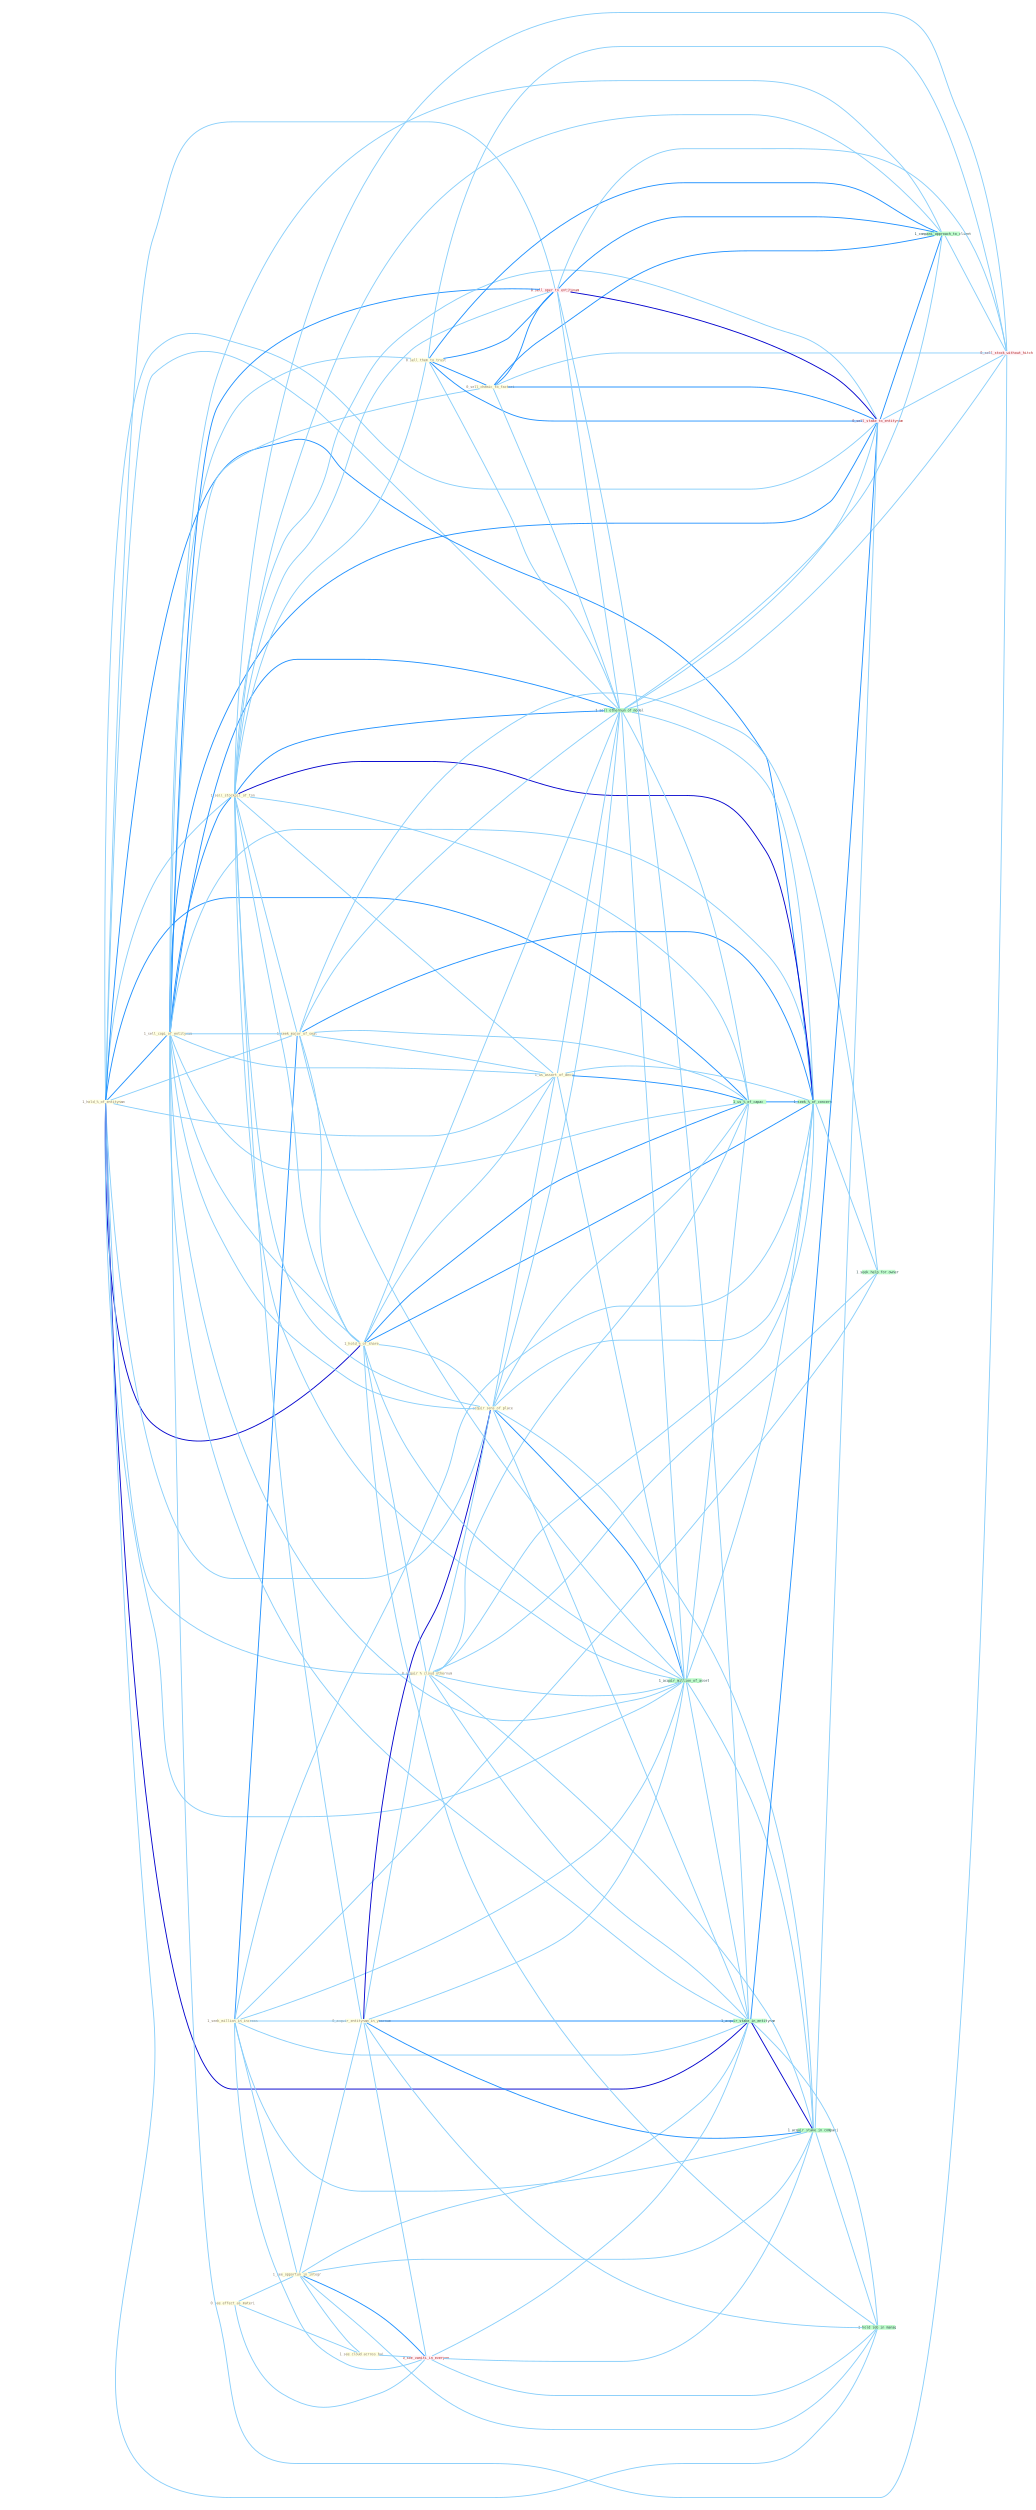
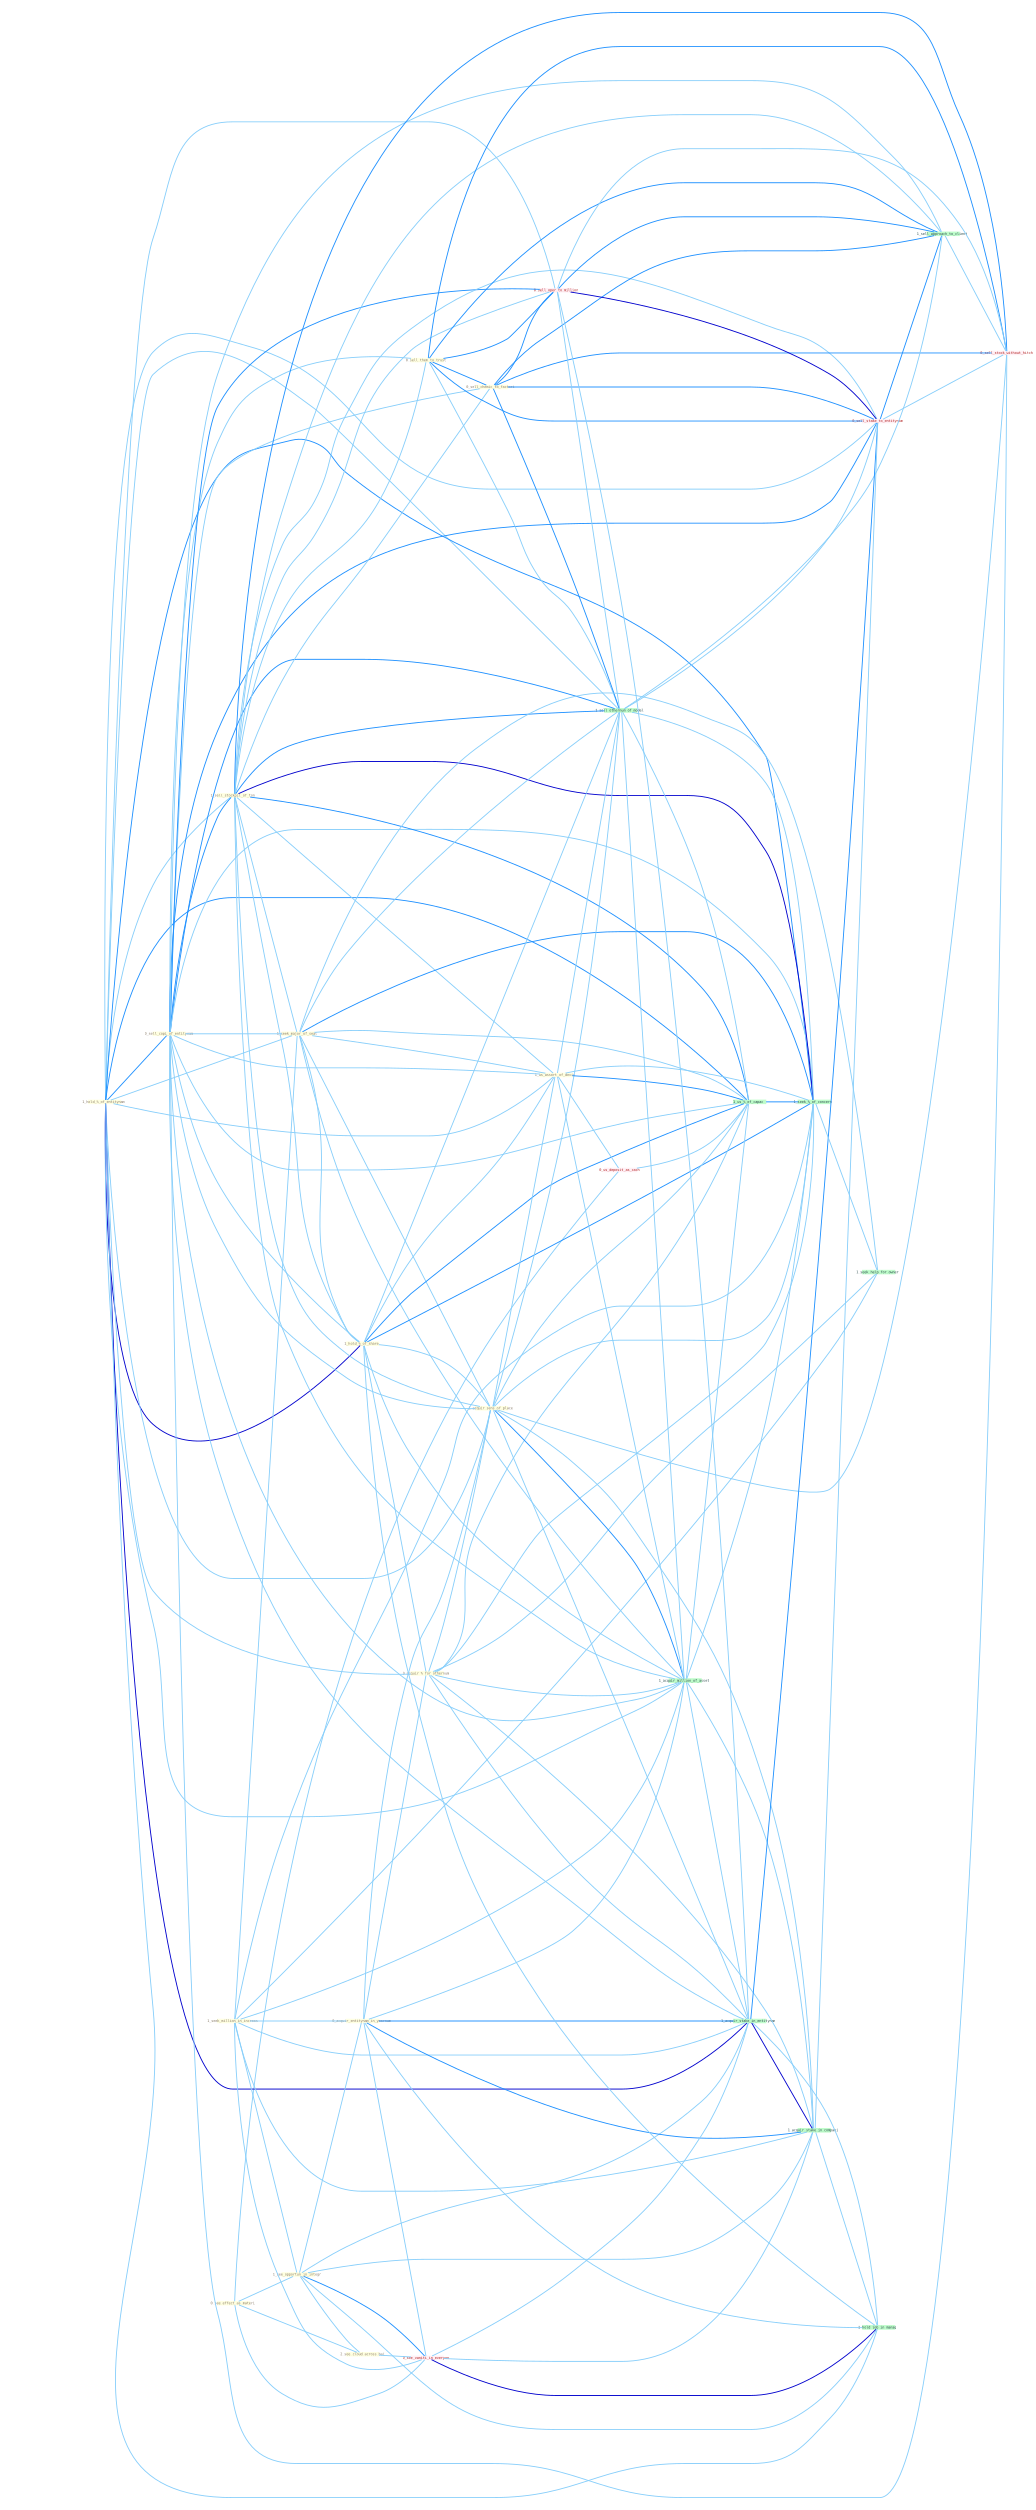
(722, 47) -> (722, 47)
(477, 61) -> (477, 61)
(943, 234) -> (943, 234)
(556, 290) -> (556, 290)
(742, 353) -> (742, 353)
(560, 547) -> (560, 547)
(843, 562) -> (931, 1100)
(535, 874) -> (535, 874)
(169, 1034) -> (169, 1034)
none -> (621, 1170)
none -> (395, 1221)
(277, 1441) -> (350, 584)
(266, 1527) -> (266, 1527)
(427, 1673) -> (427, 1673)
(400, 1709) -> (400, 1709)
(363, 2354) -> (363, 2354)
(660, 2395) -> (660, 2395)
